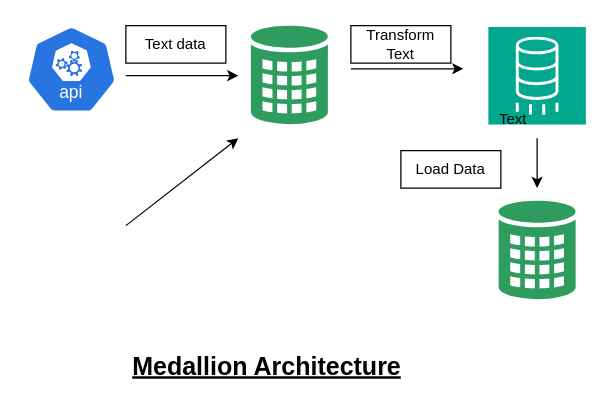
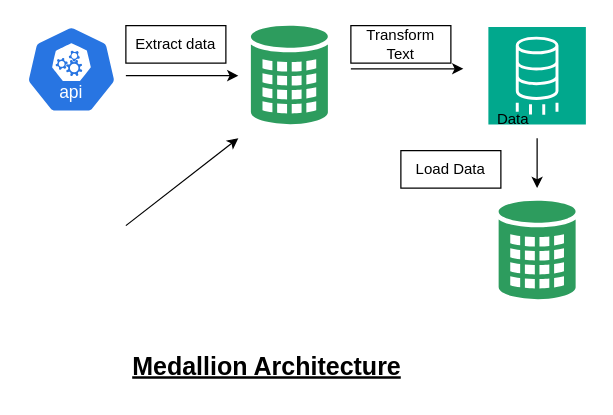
(176, 44) -> (176, 44)
(513, 119) -> (513, 119)
